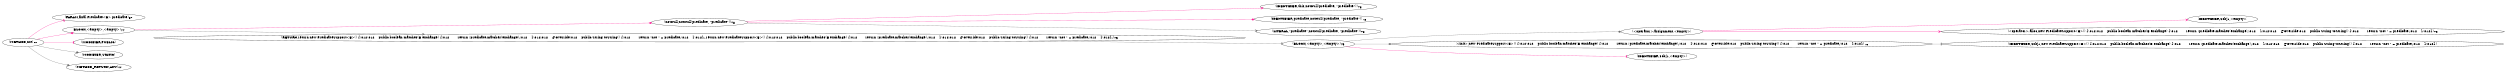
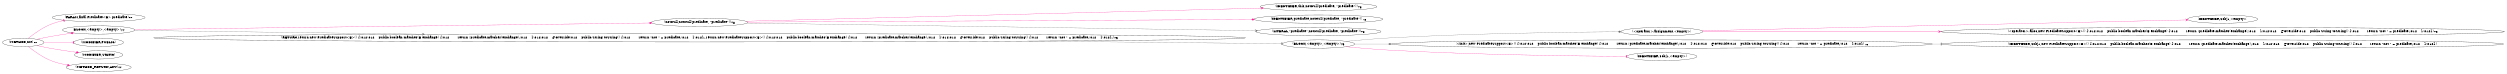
(131, 17) -> (131, 17)
(56, 49) -> (56, 49)
(46, 58) -> (46, 58)
